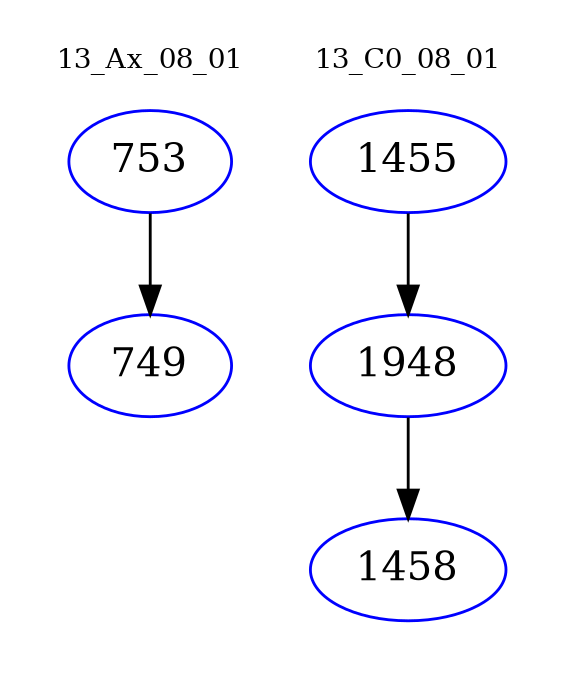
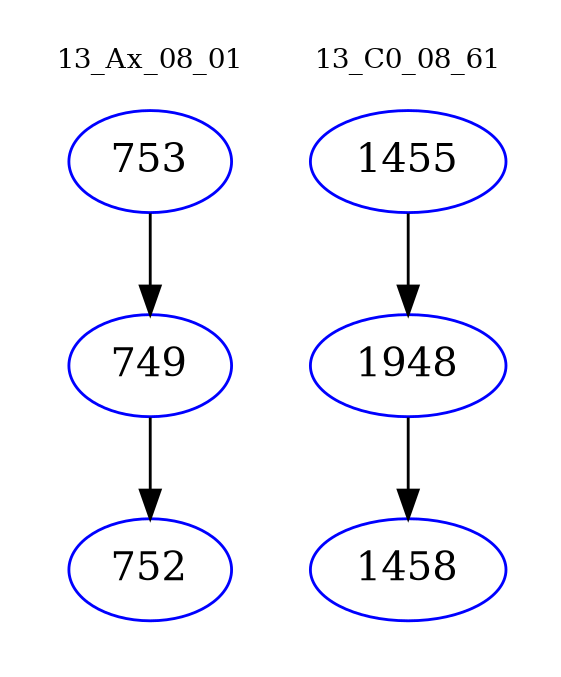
(408, 61) -> (408, 61)
none -> (150, 570)
